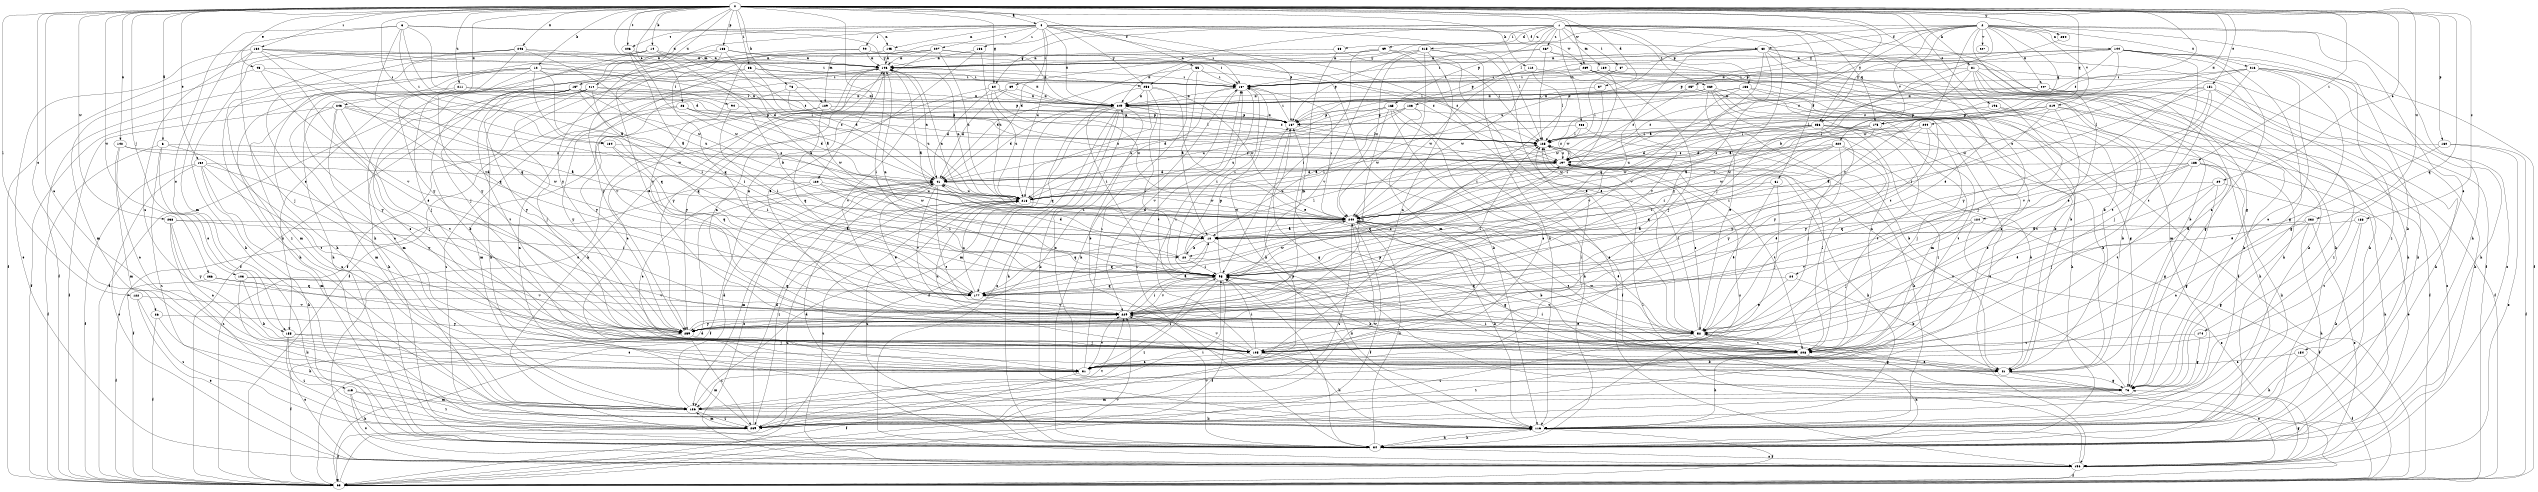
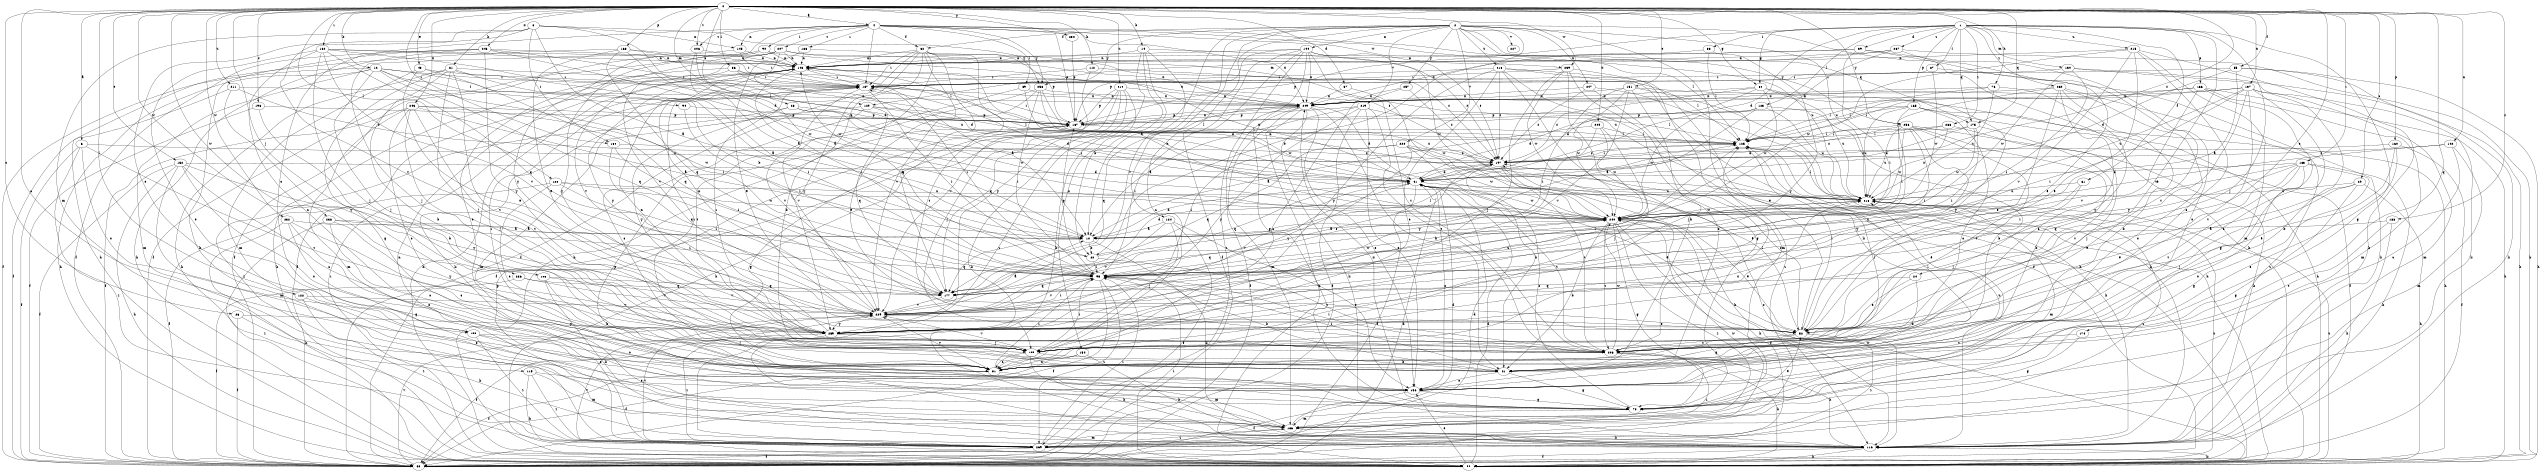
(1921, 375) -> (1683, 356)
